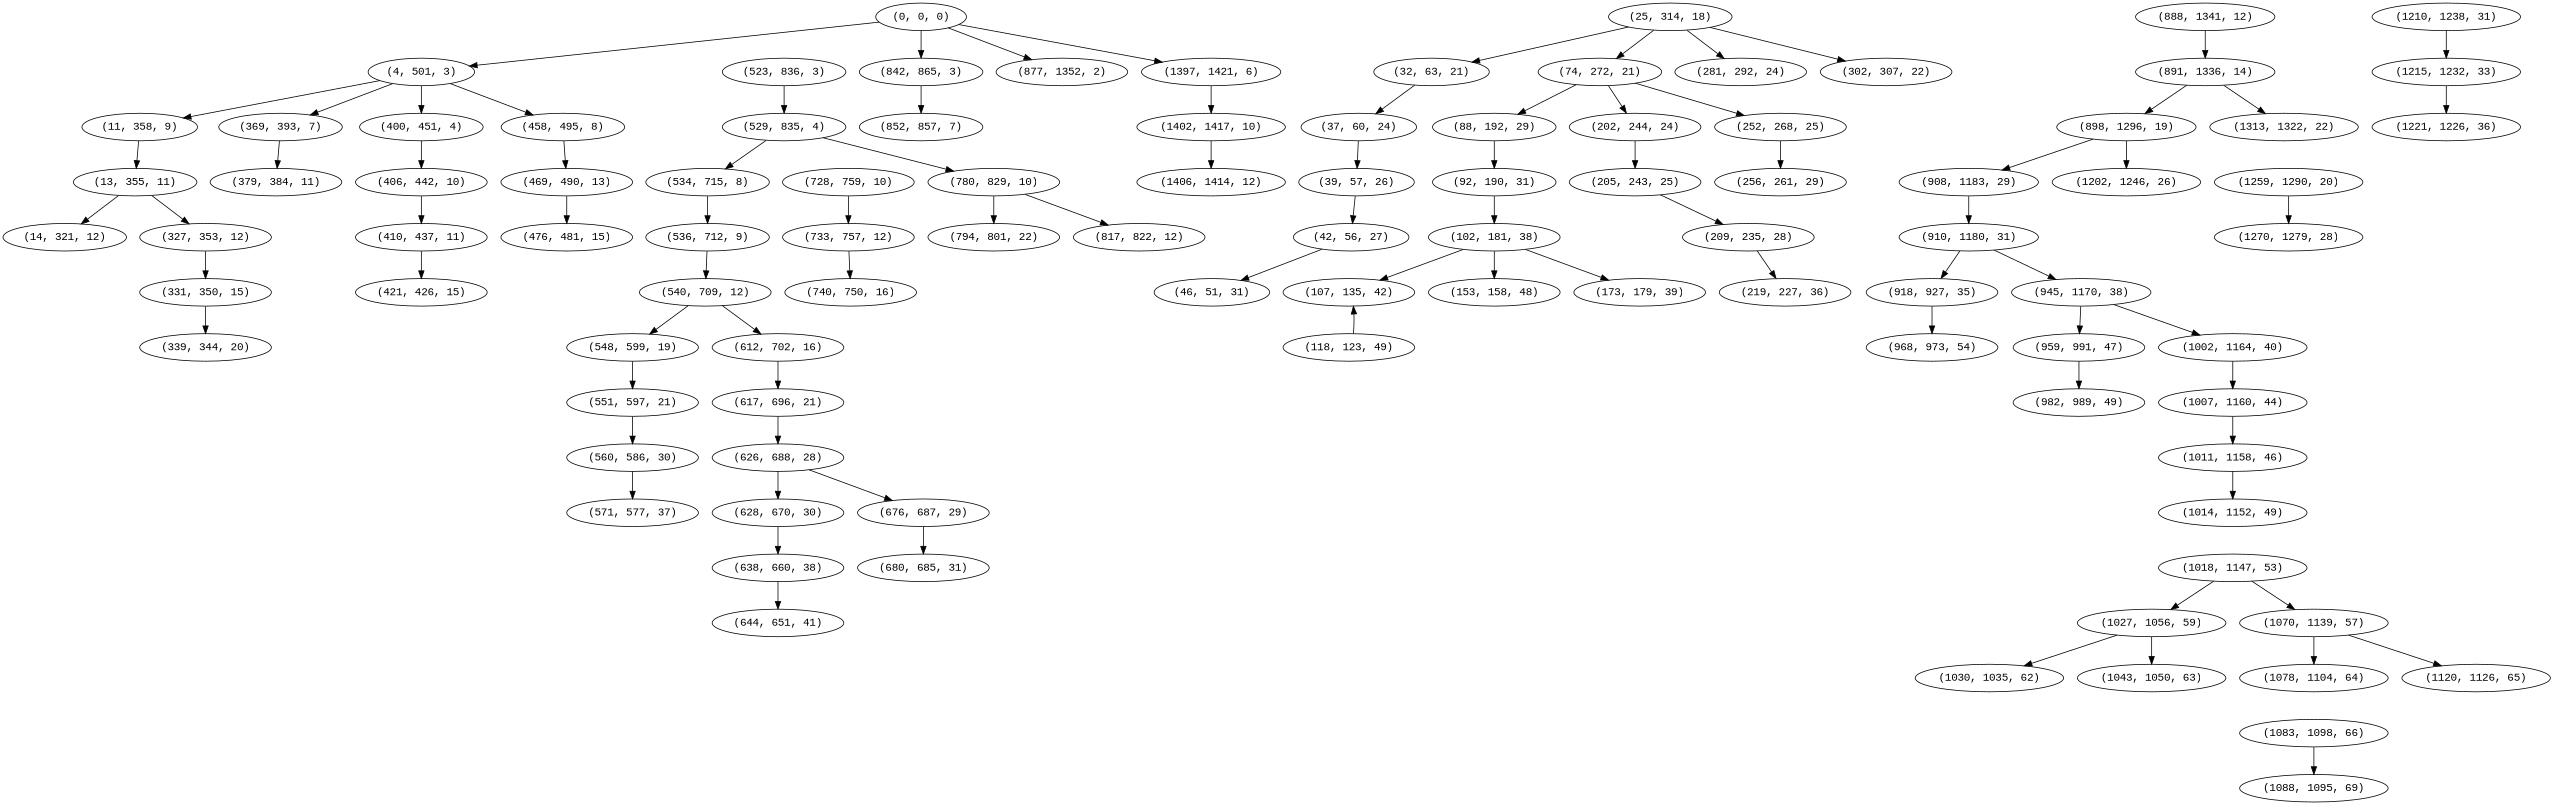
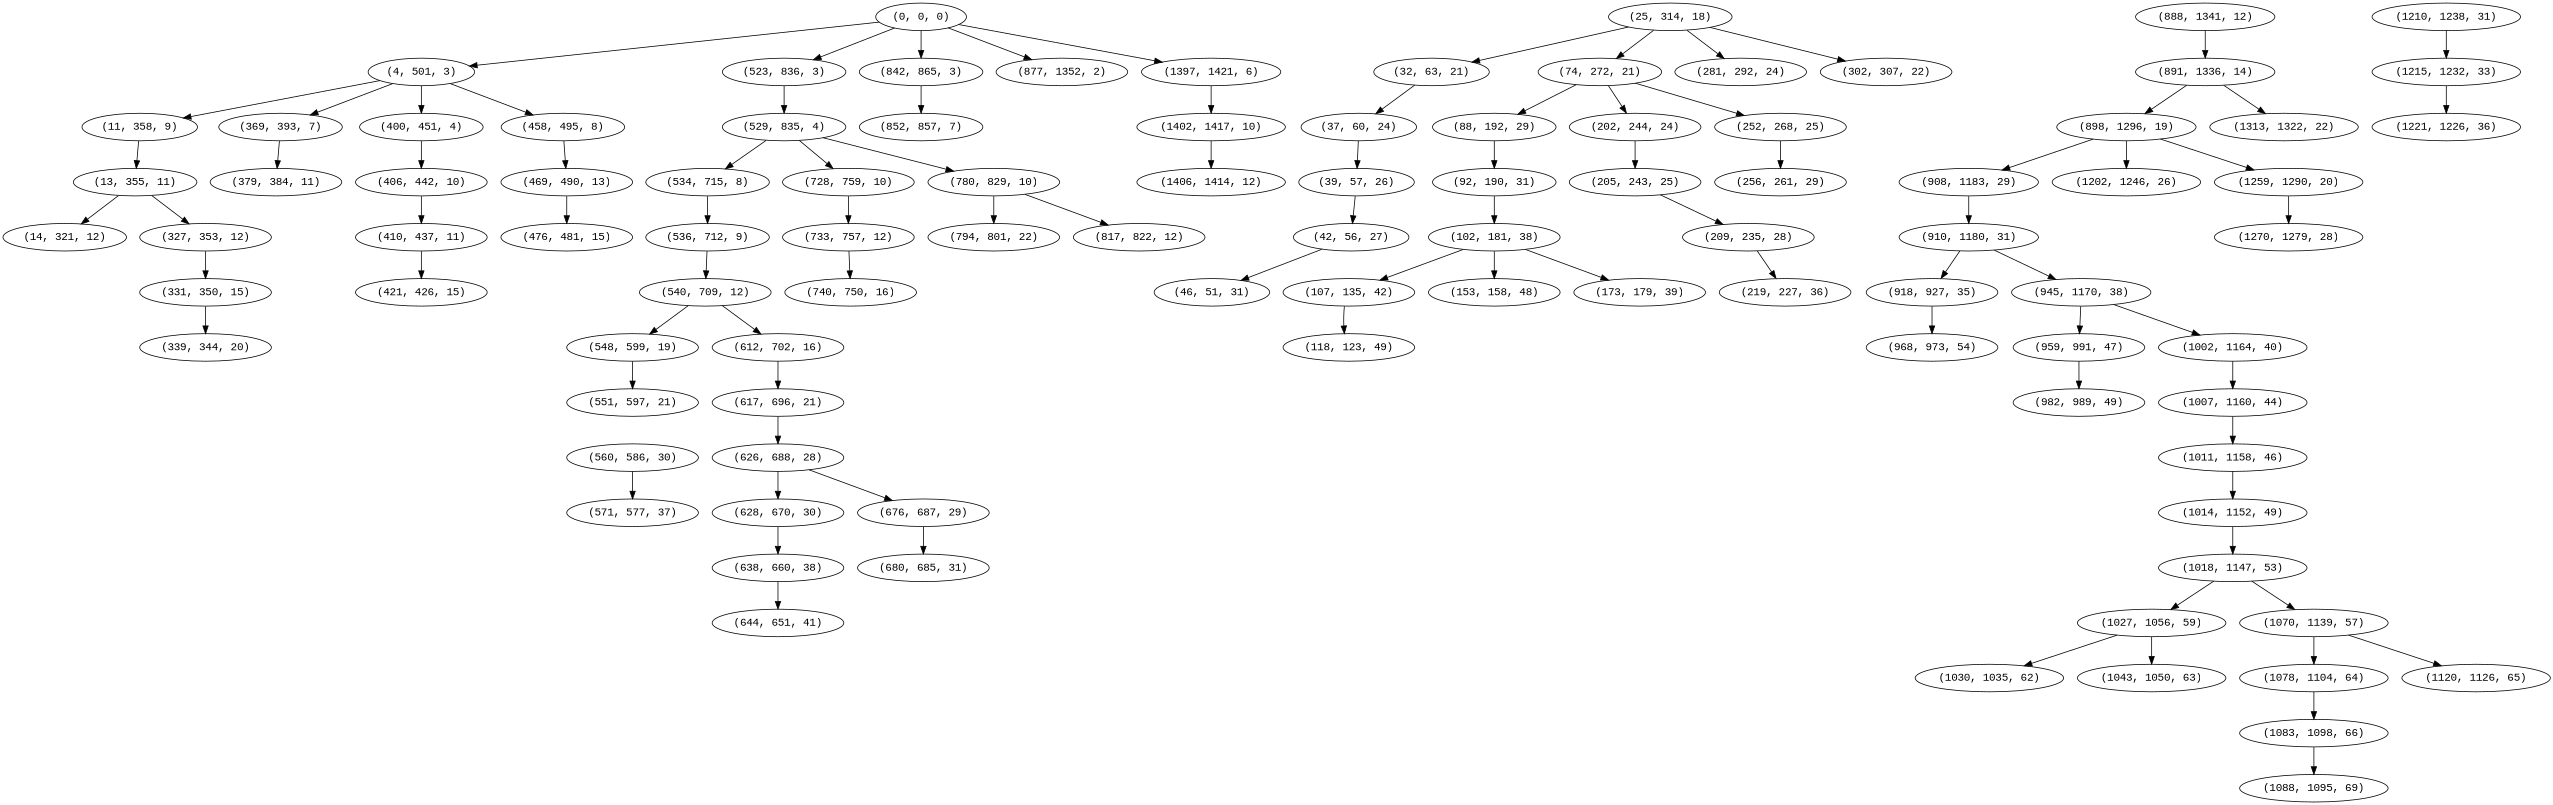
none -> (858, 42)
none -> (813, 152)
none -> (2204, 153)
(1354, 324) -> (1344, 316)
(633, 426) -> none
none -> (2233, 537)
none -> (2314, 702)
